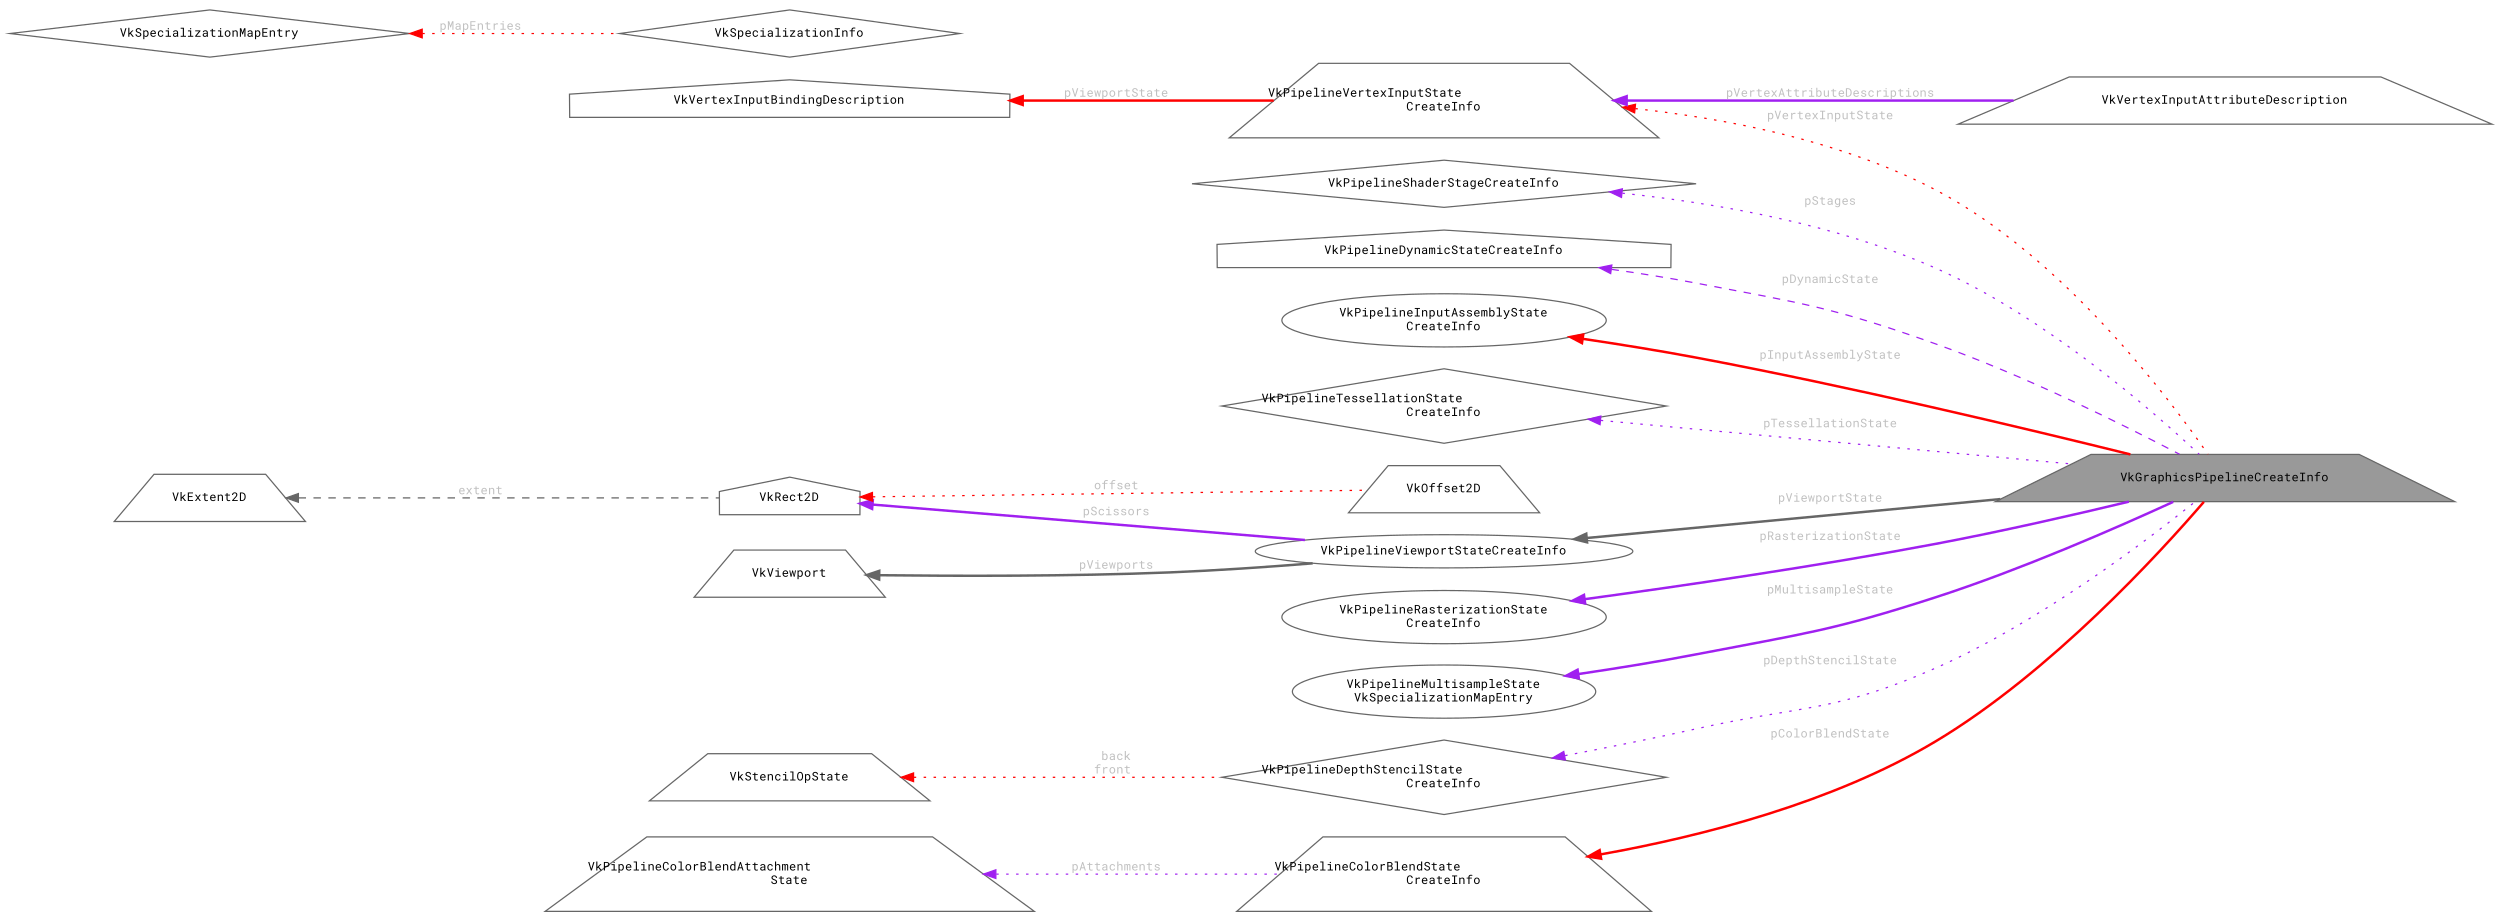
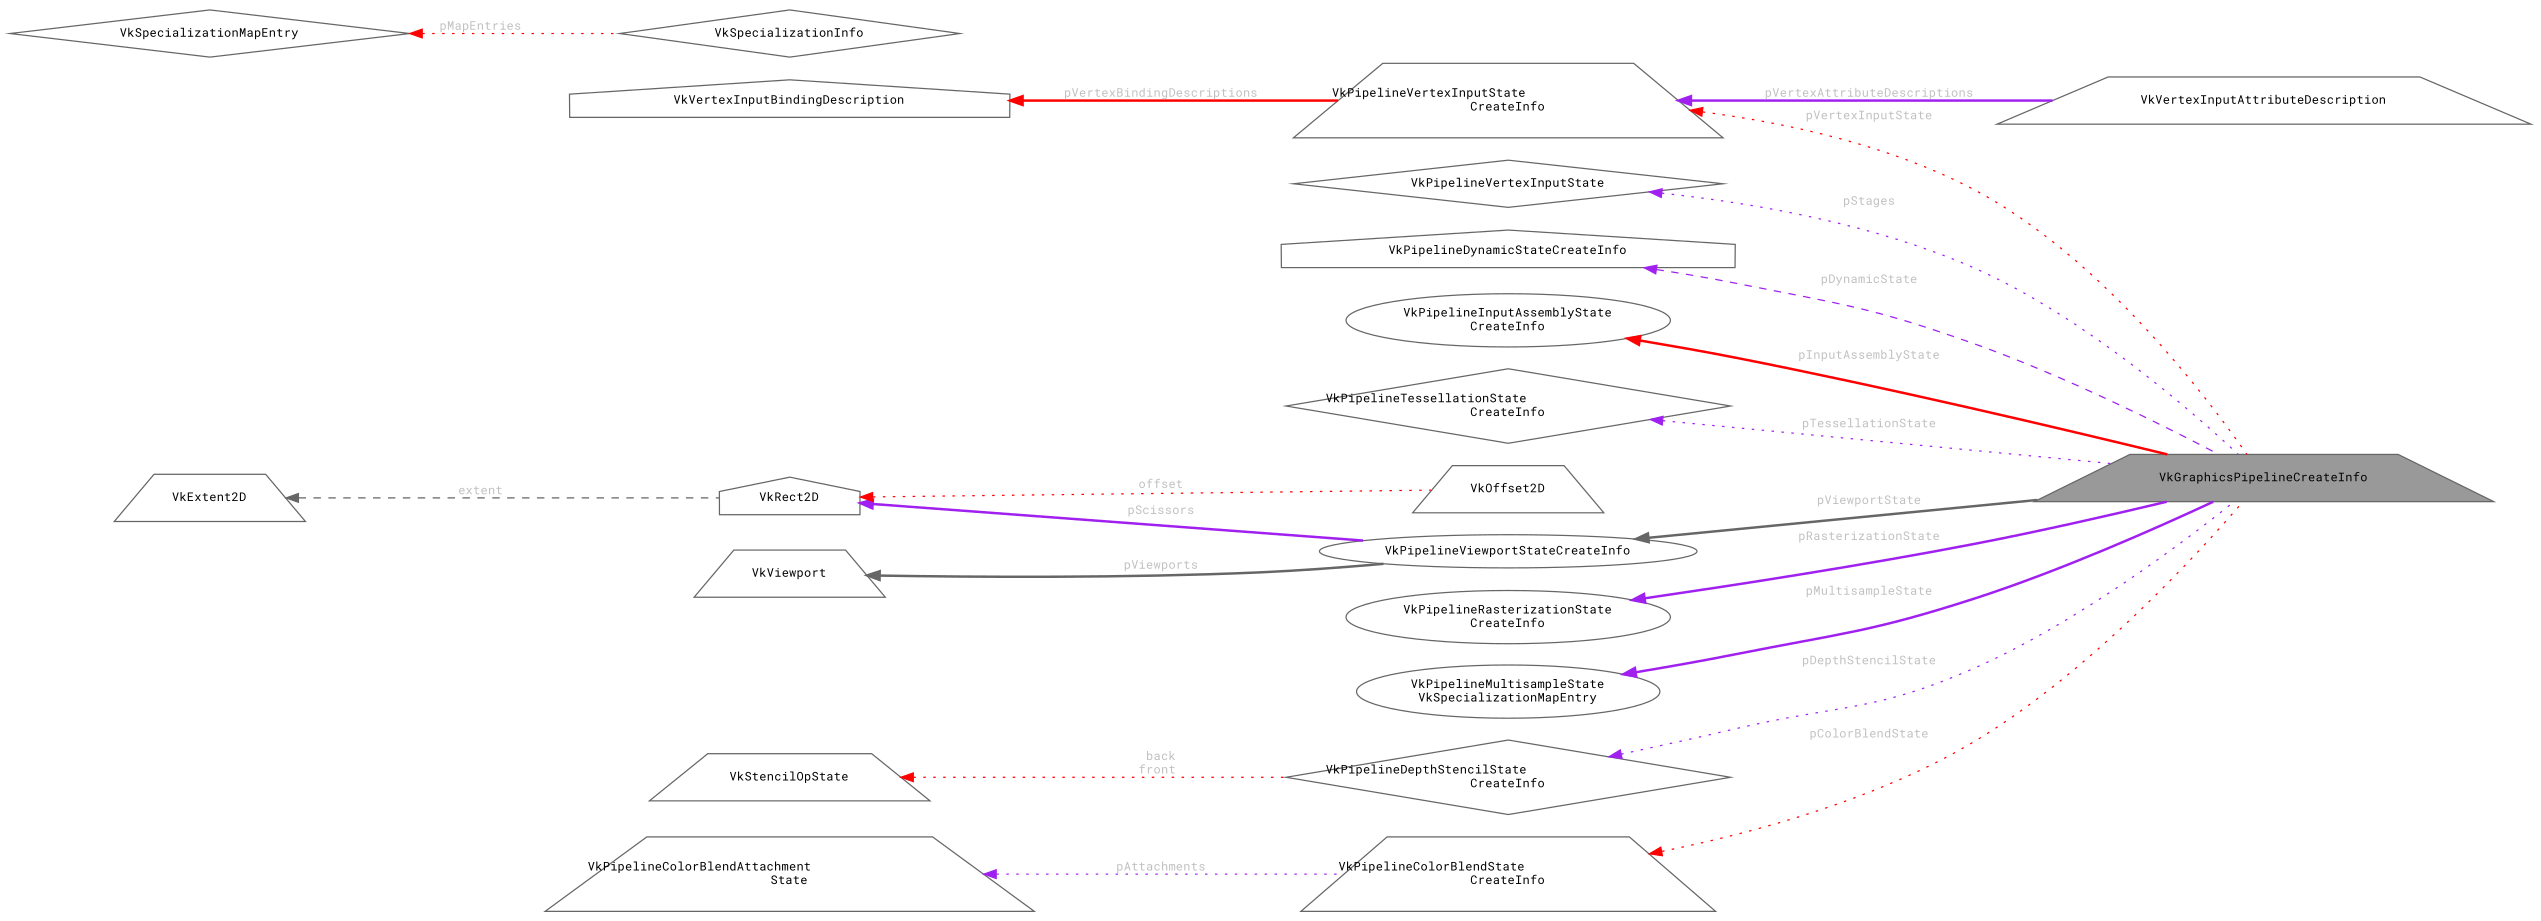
(1113, 94) -> (1158, 94)
(1444, 184) -> (1508, 184)
(1938, 740) -> (1986, 734)
